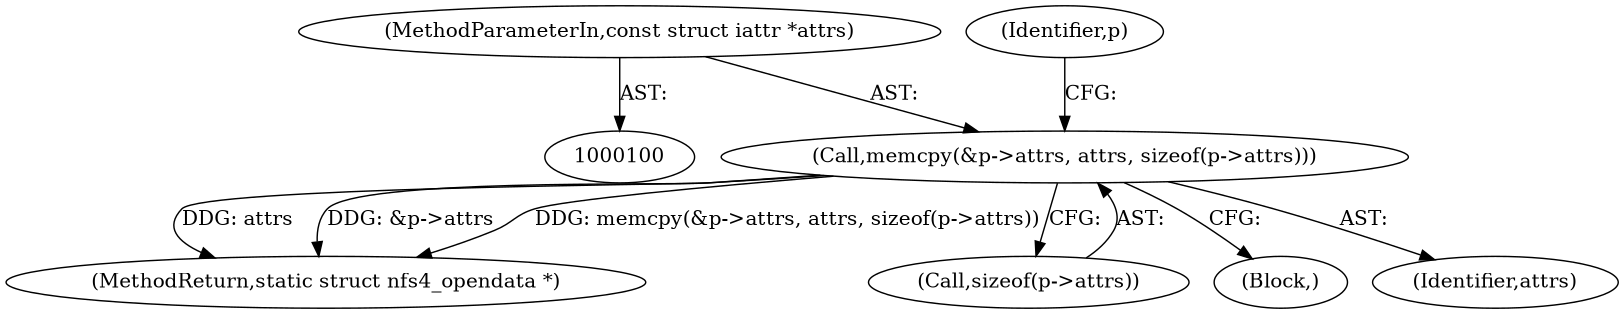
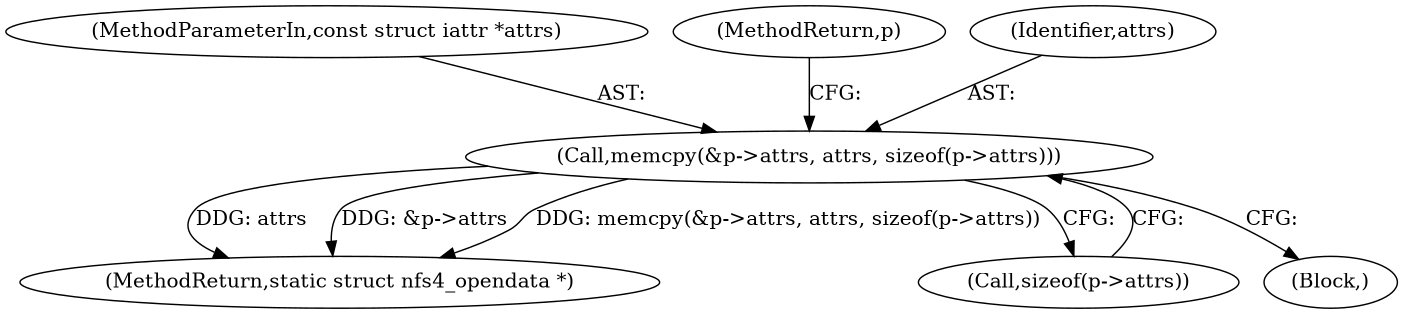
(1065, 32) -> (809, 32)
(620, 157) -> none
(1295, 215) -> (961, 90)
(1144, 220) -> (1161, 220)
